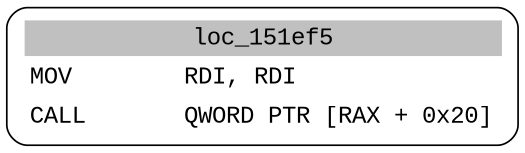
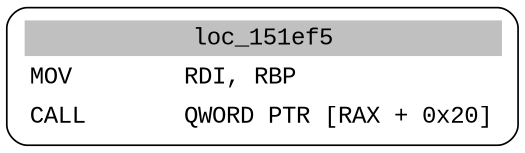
(163, 76) -> (163, 76)
